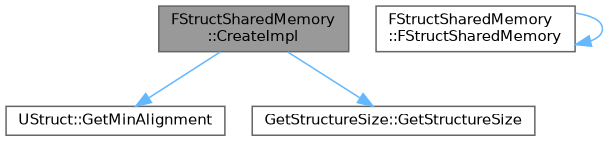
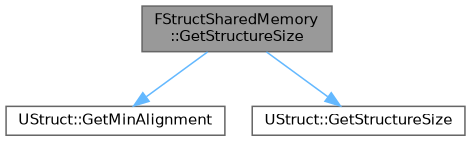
(254, 29) -> (237, 29)
(476, 29) -> none
(394, 121) -> (359, 121)
